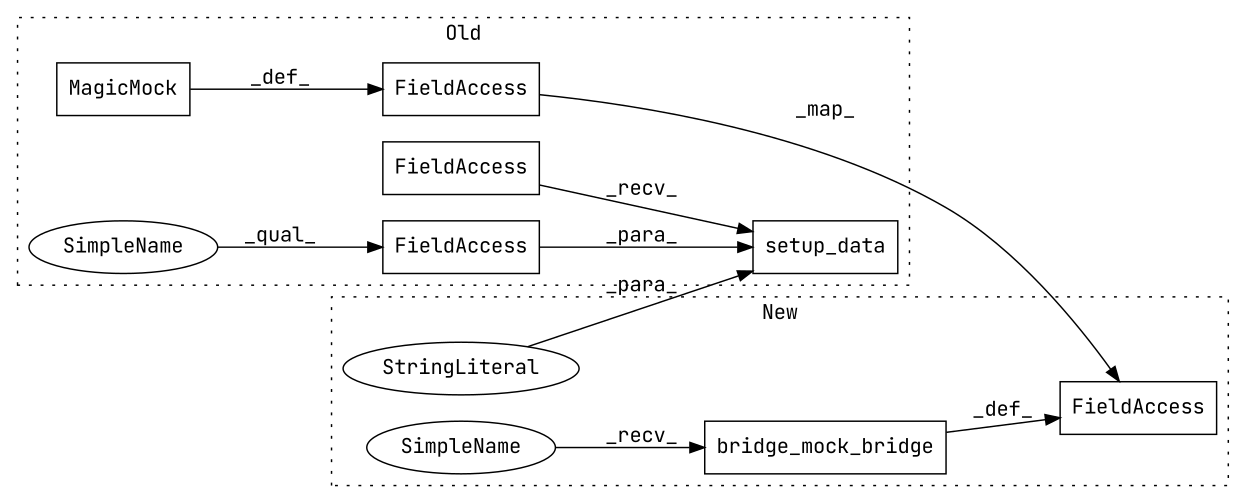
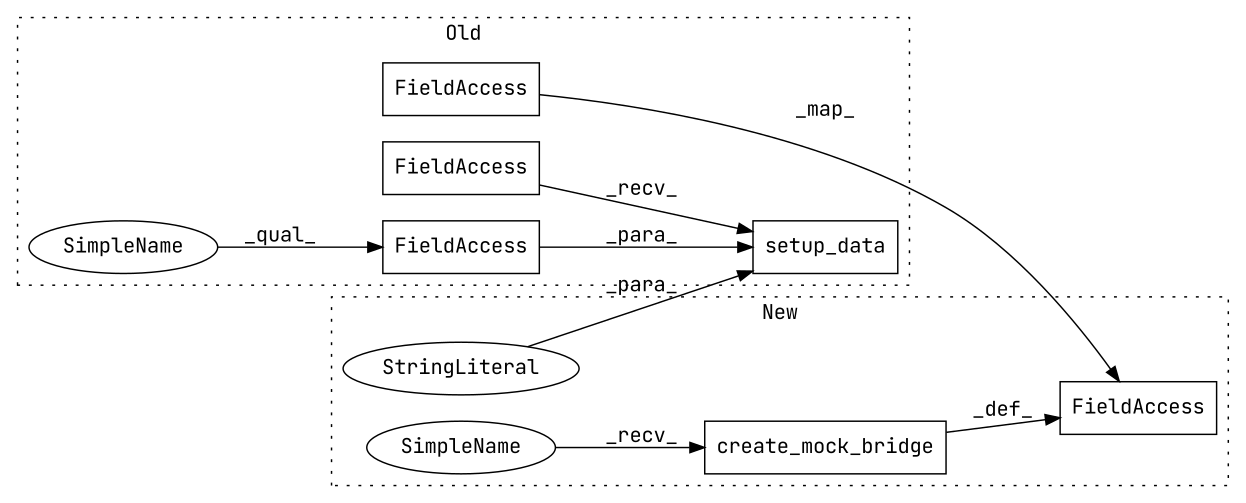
(123, 89) -> none
(825, 448) -> (825, 448)
